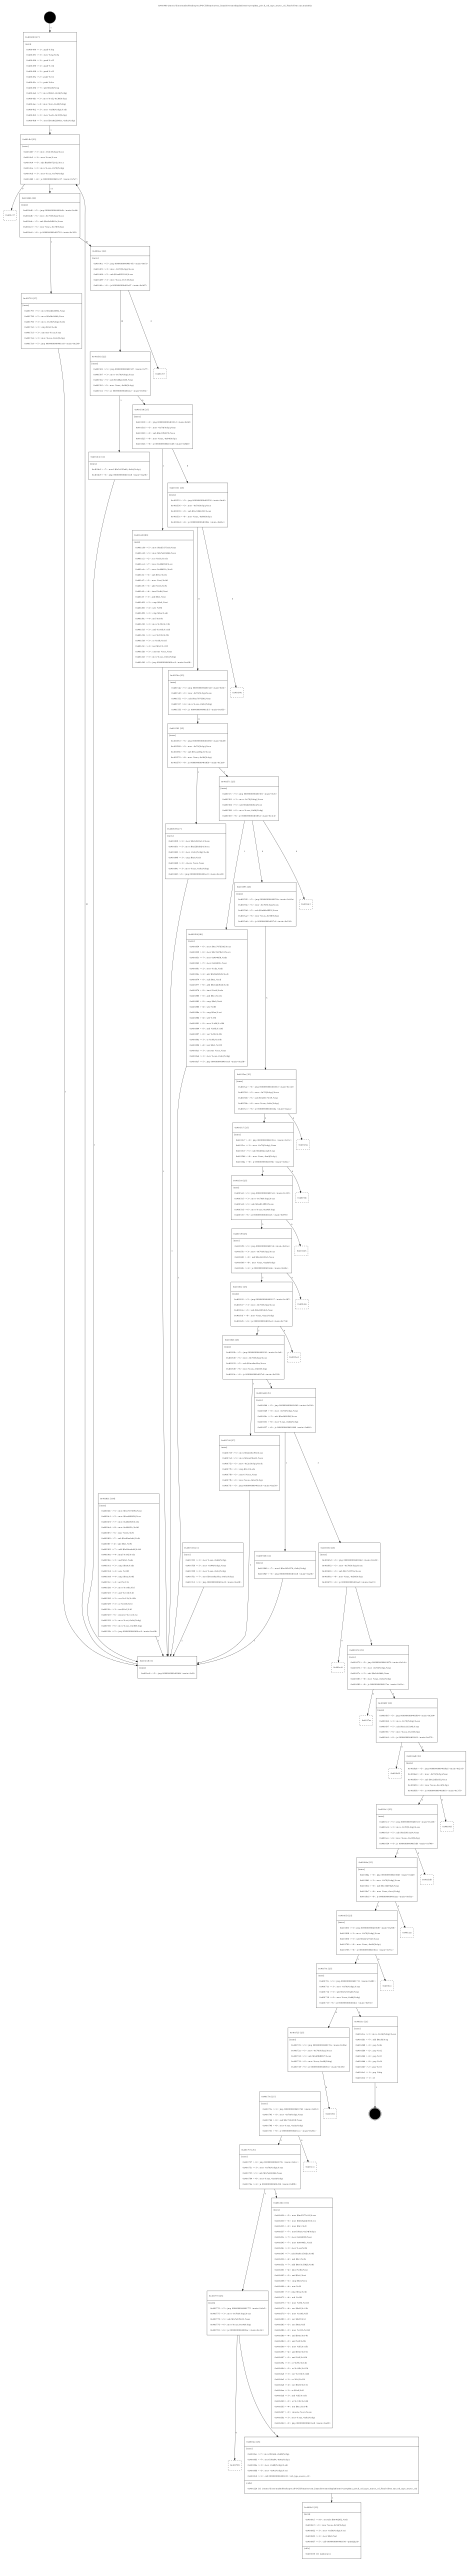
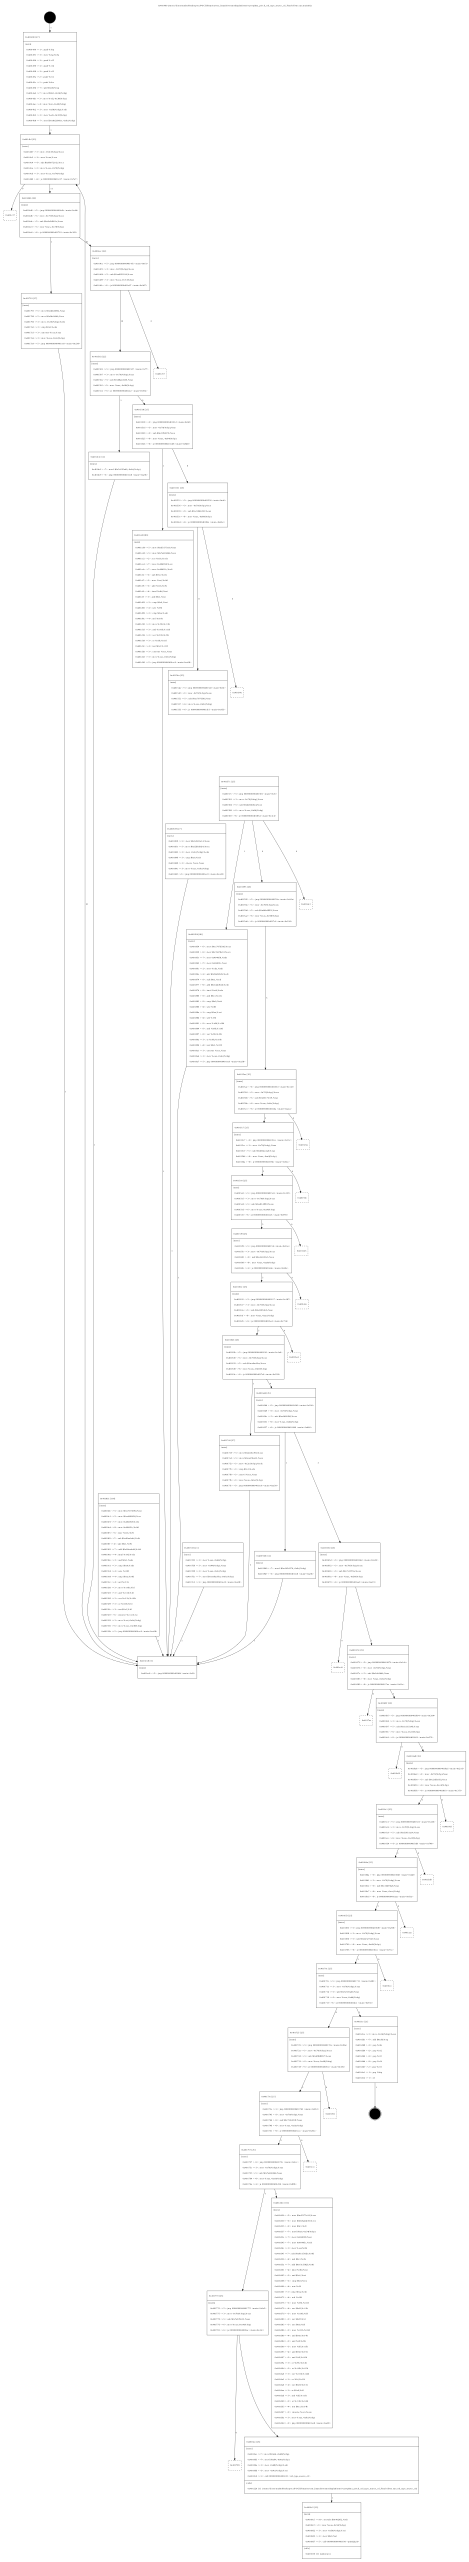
(198, 746) -> none
none -> (305, 2081)
